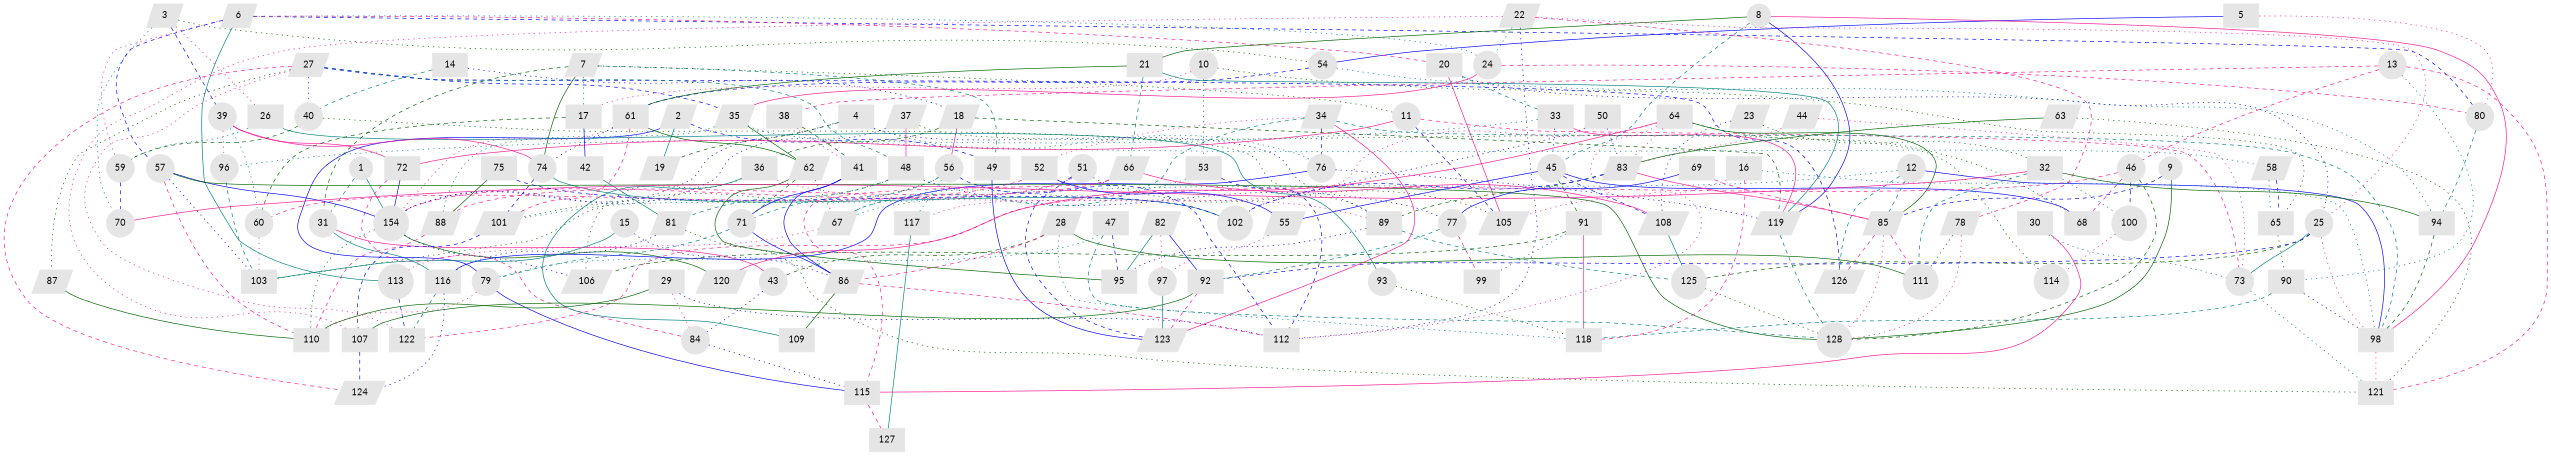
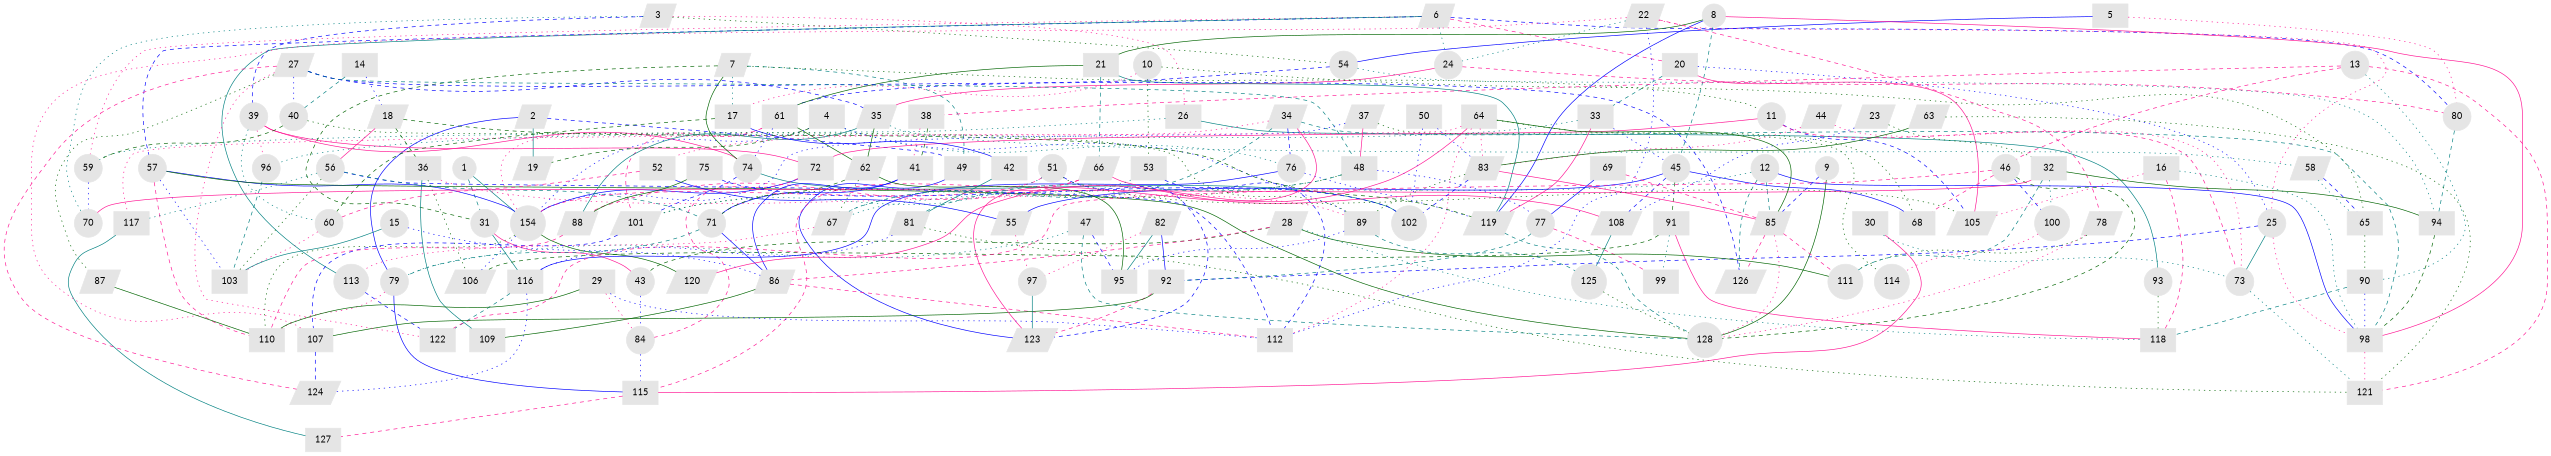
(561, 137) -> (706, 134)
(1502, 193) -> (1438, 183)
(120, 196) -> (88, 196)
(2131, 263) -> none
